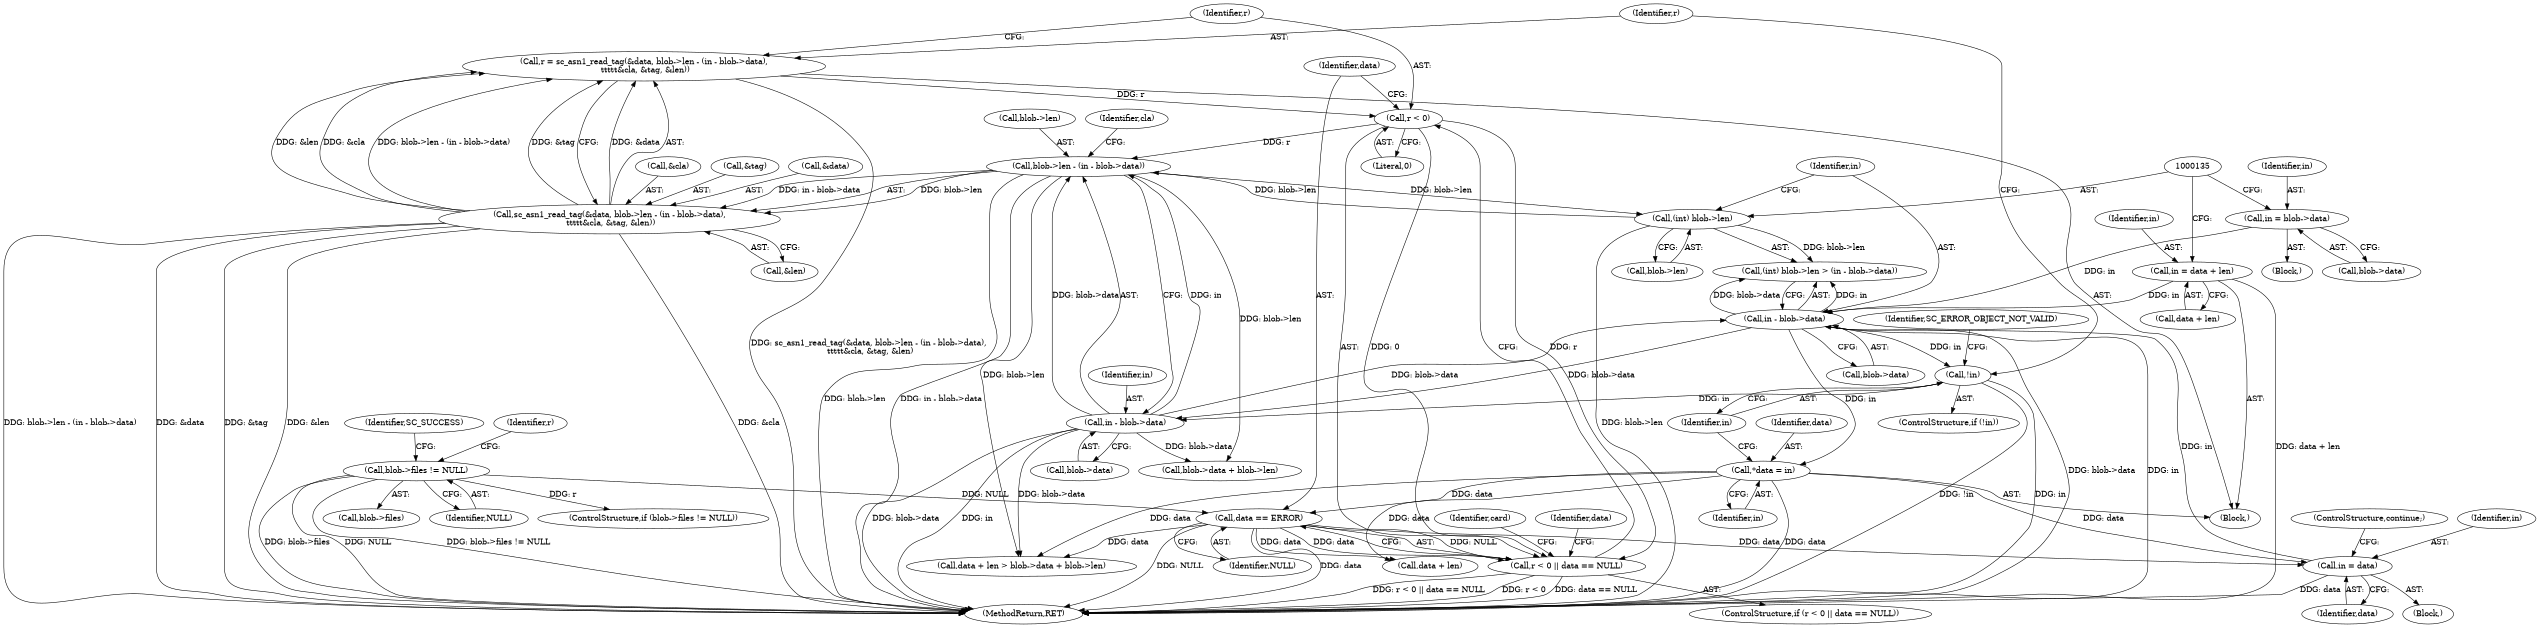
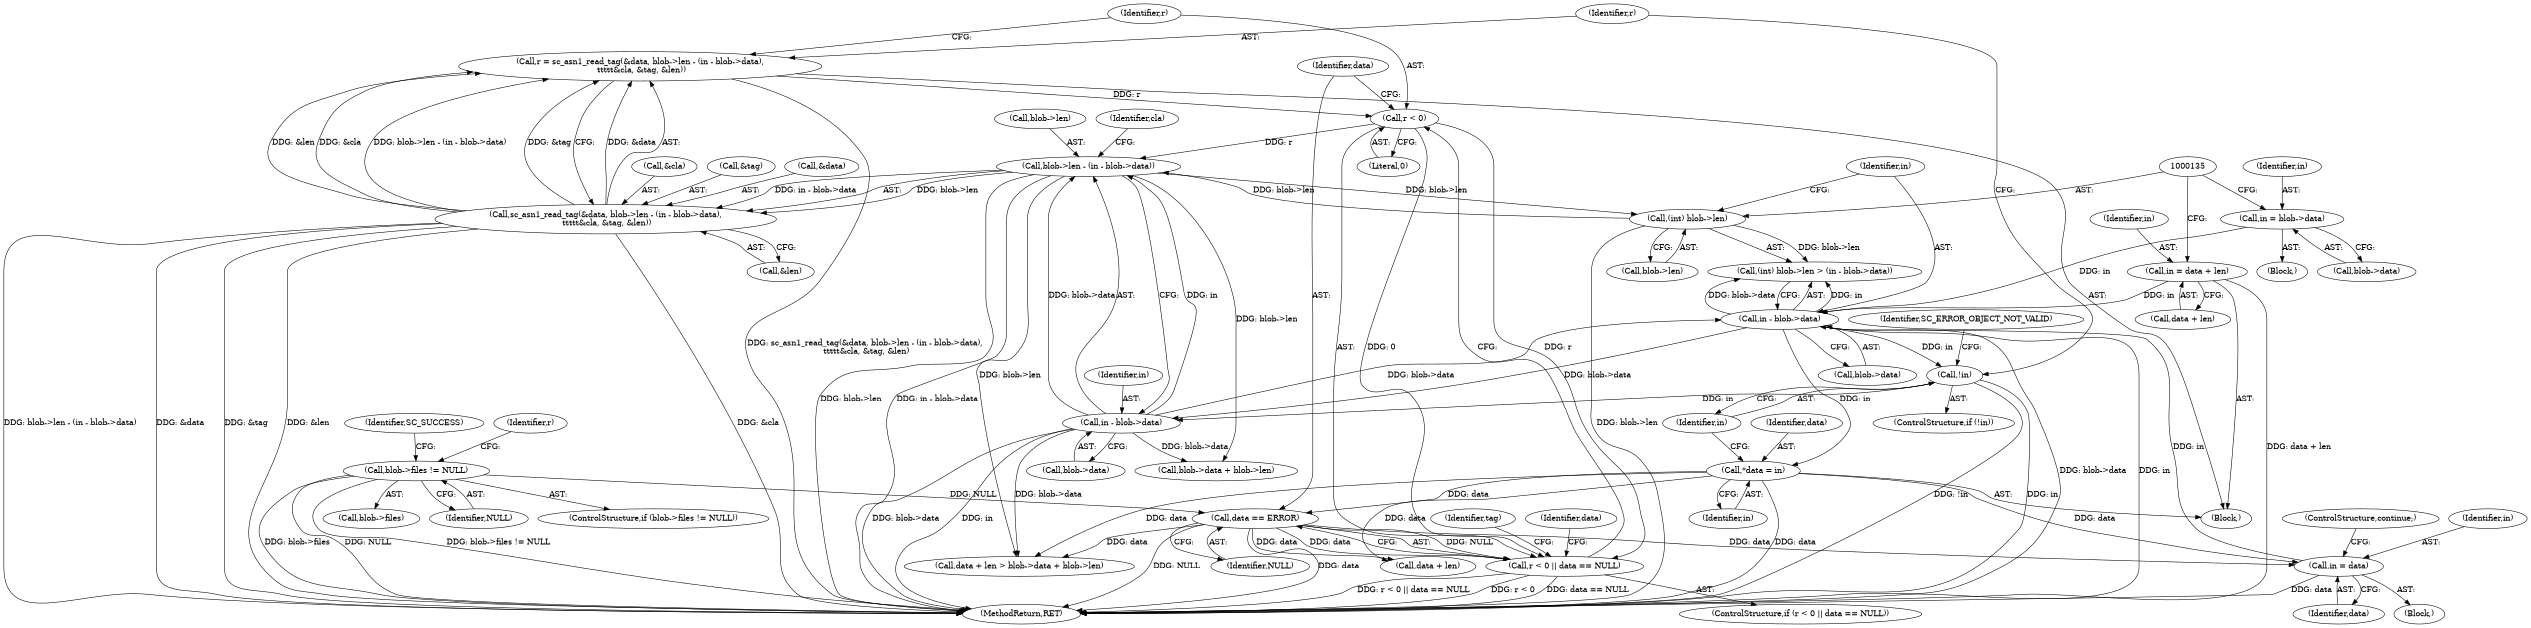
(563, 495) -> (560, 495)
(1480, 519) -> (1473, 519)
